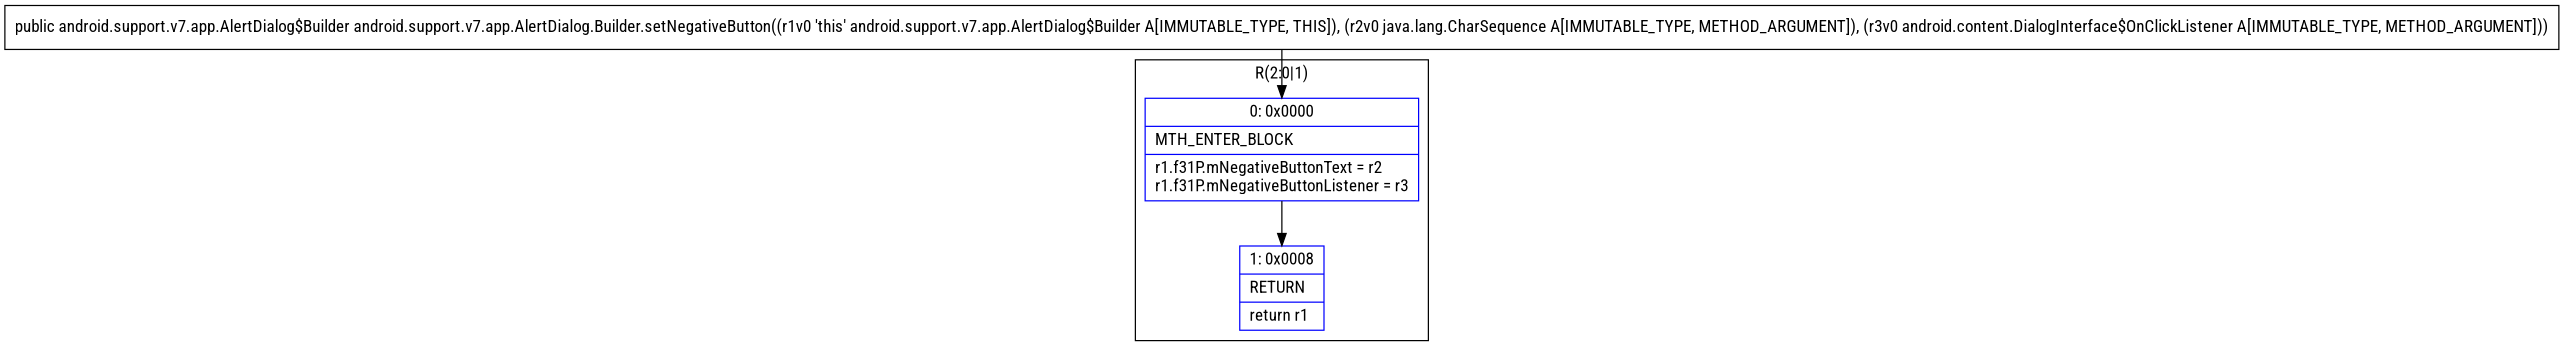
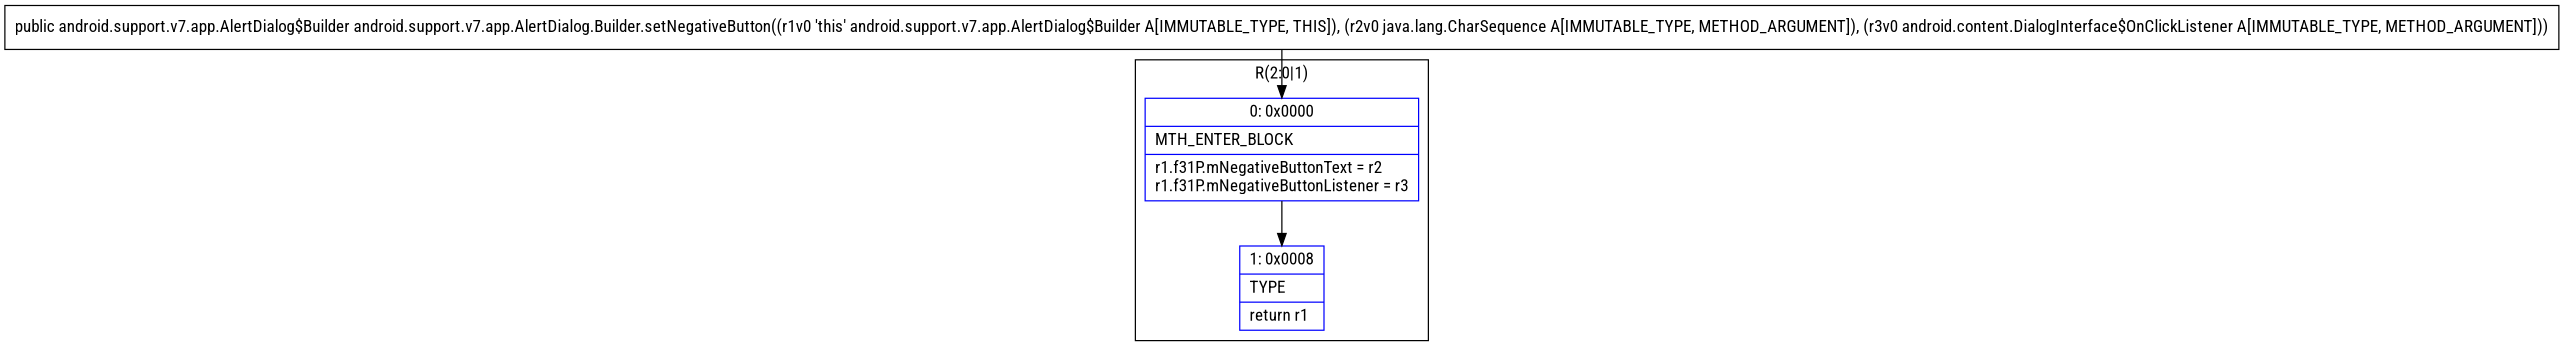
(1278, 288) -> (1268, 288)
